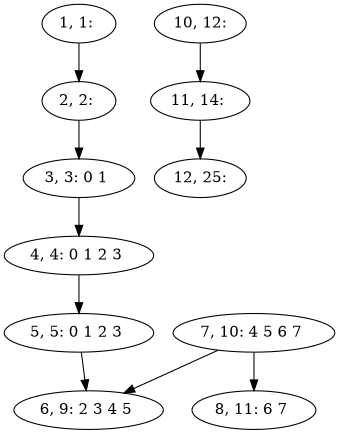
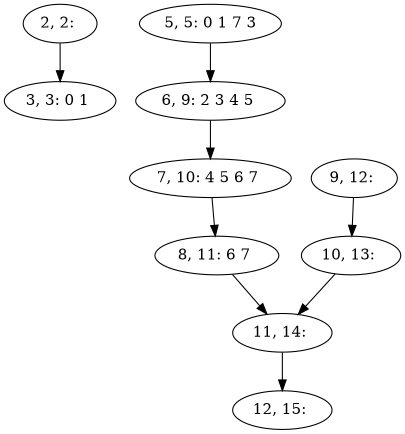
(79, 24) -> none
(200, 24) -> (351, 256)
(200, 178) -> (282, 410)
none -> (354, 178)
(79, 256) -> none
none -> (246, 290)
(79, 333) -> (210, 24)
(176, 369) -> (210, 134)
